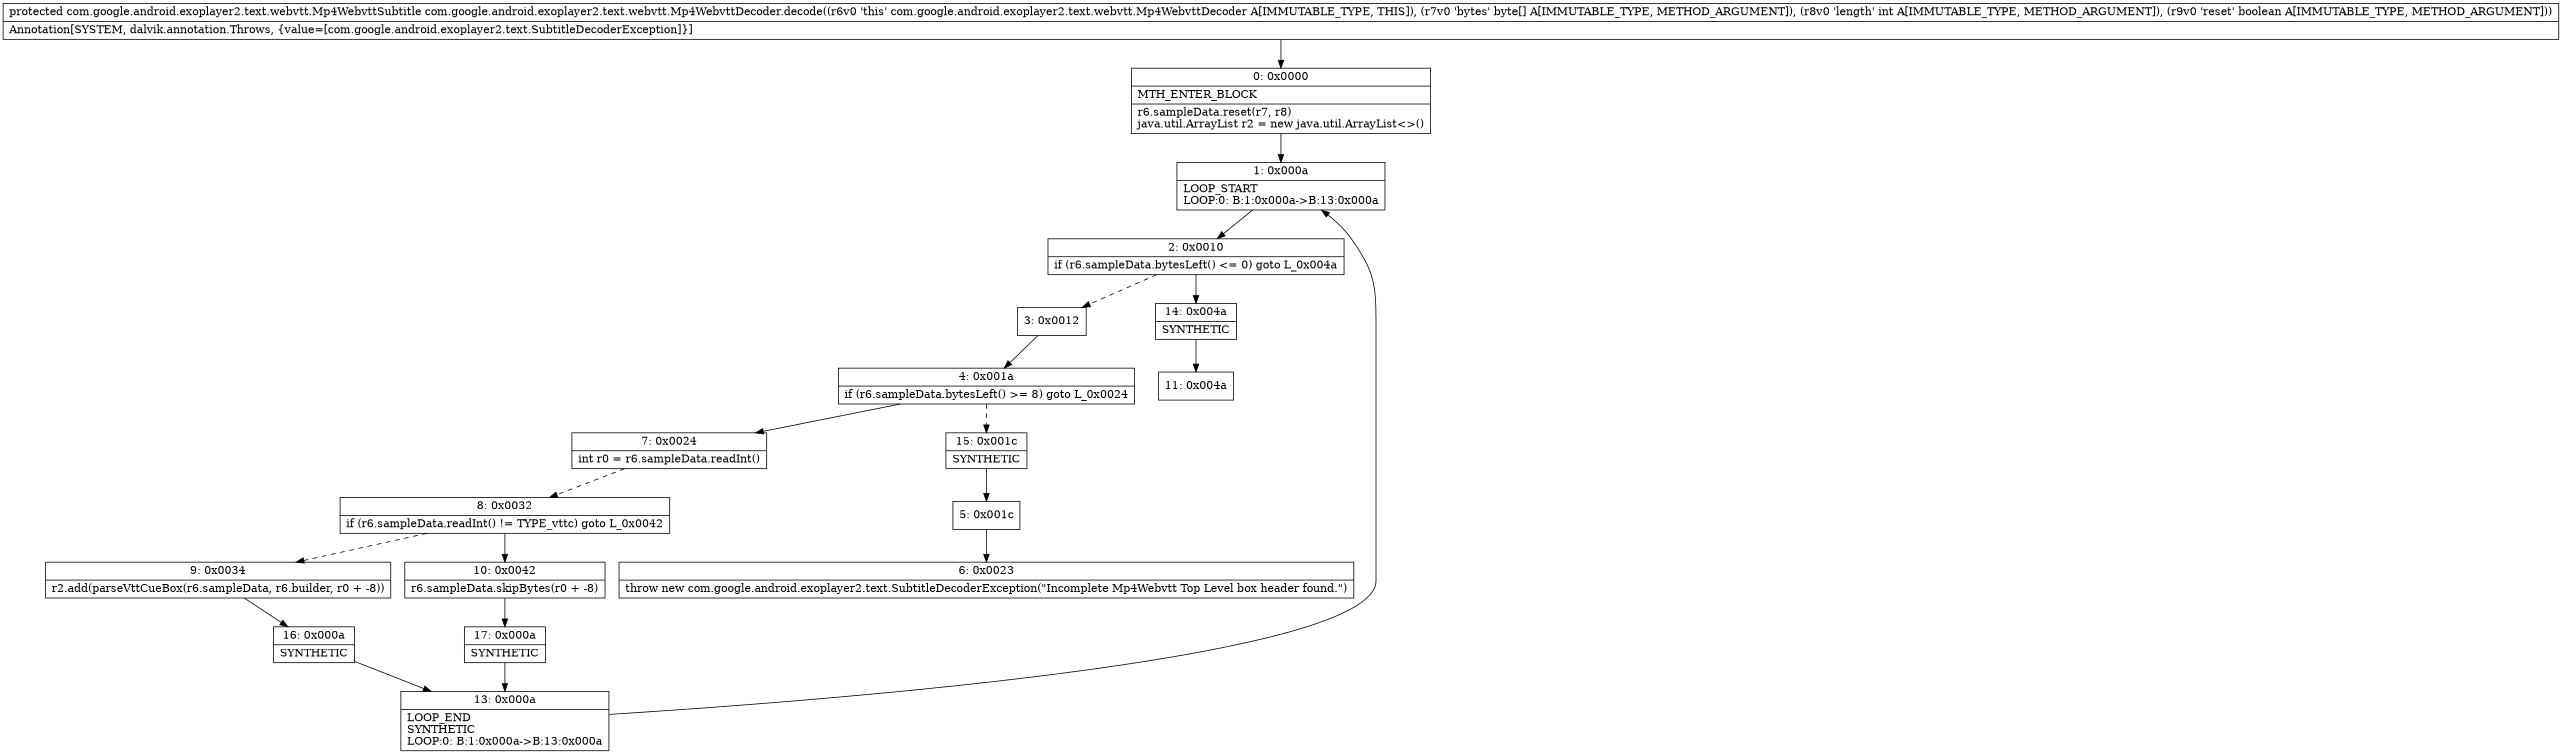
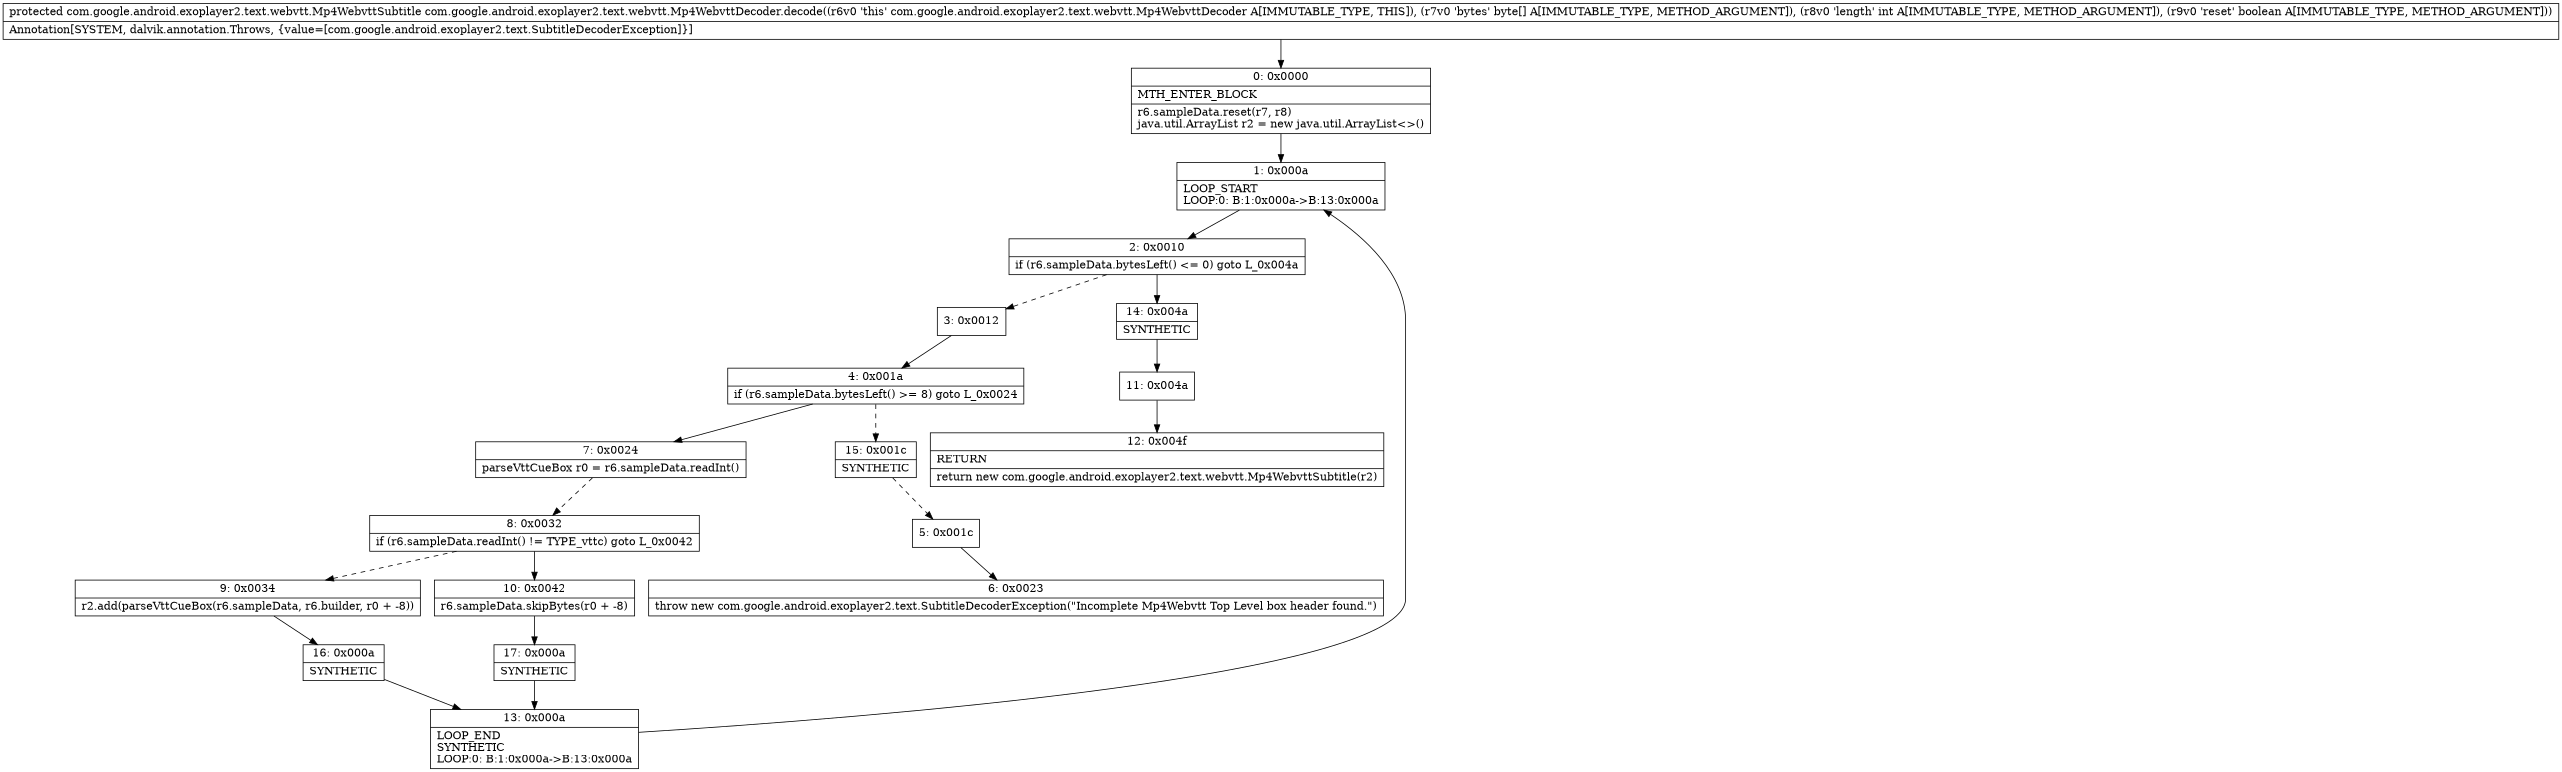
(669, 459) -> (611, 468)
none -> (1157, 460)
(986, 481) -> (910, 496)
